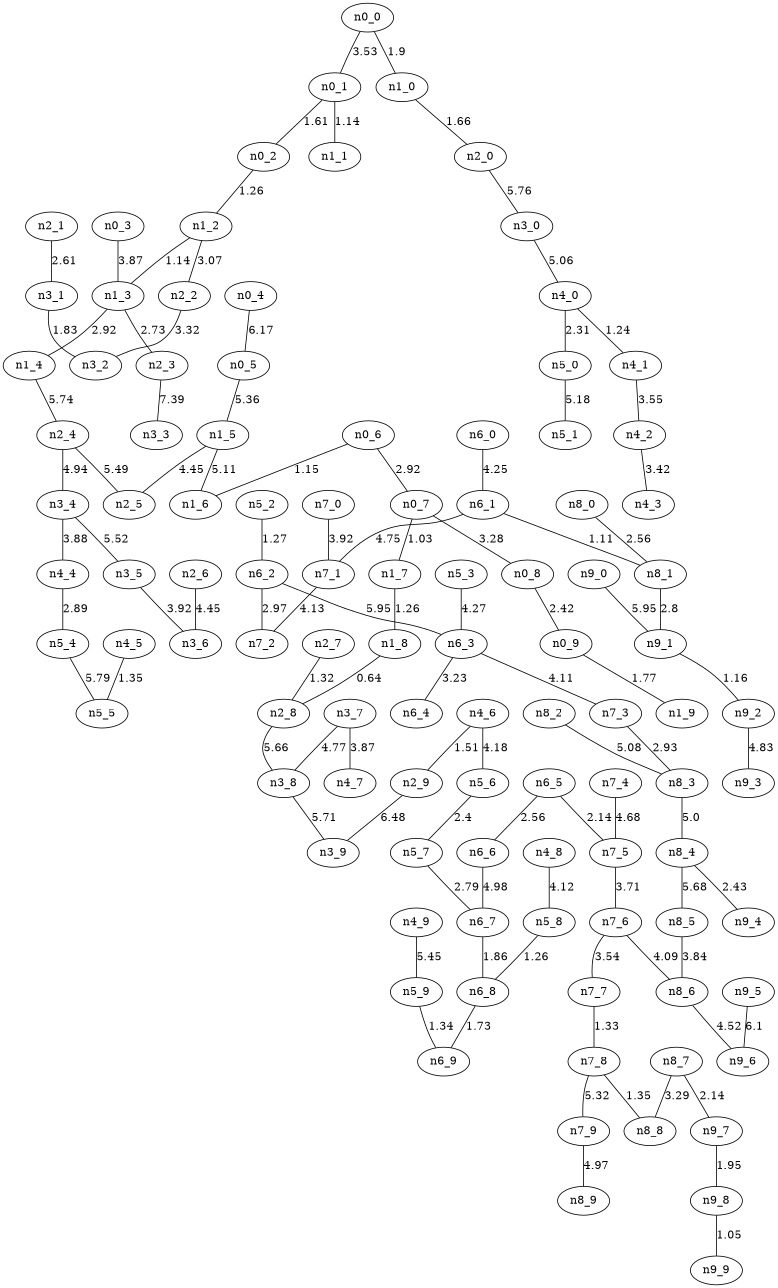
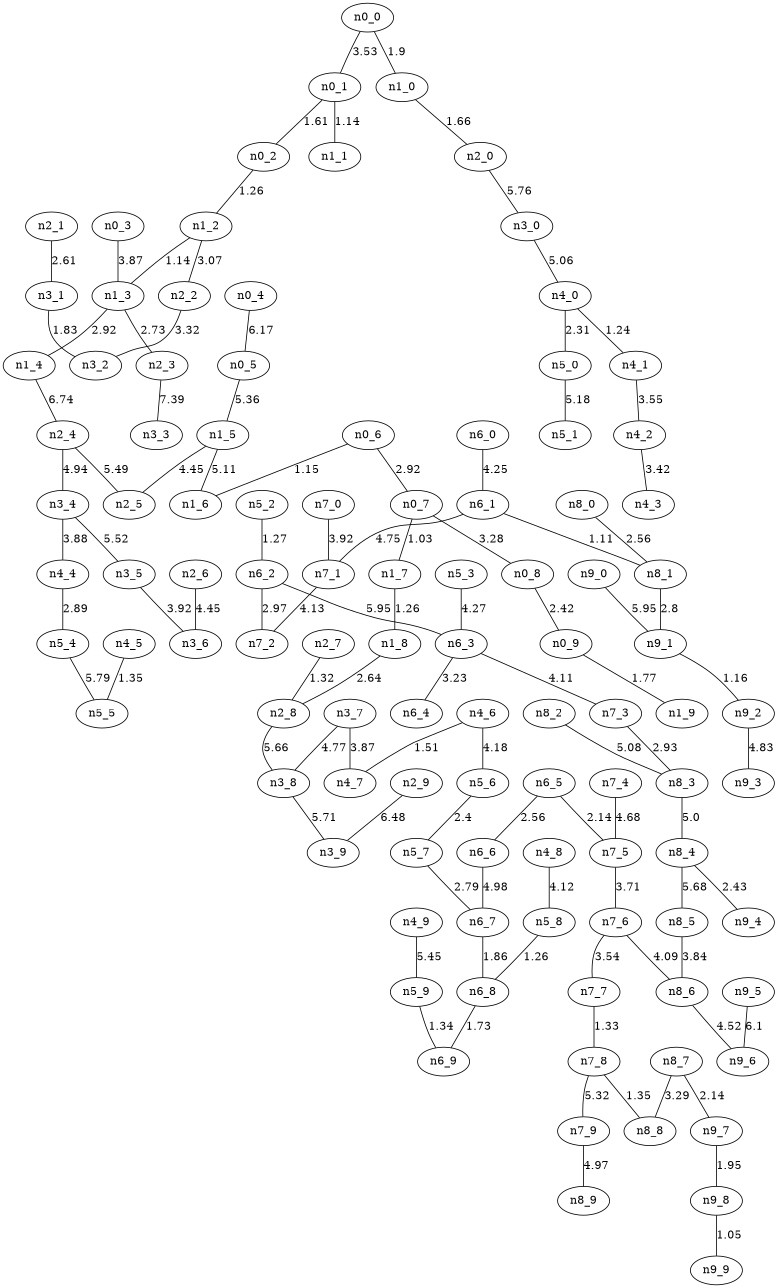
(61, 400) -> (61, 400)
(369, 679) -> (369, 679)
(449, 748) -> (412, 743)
